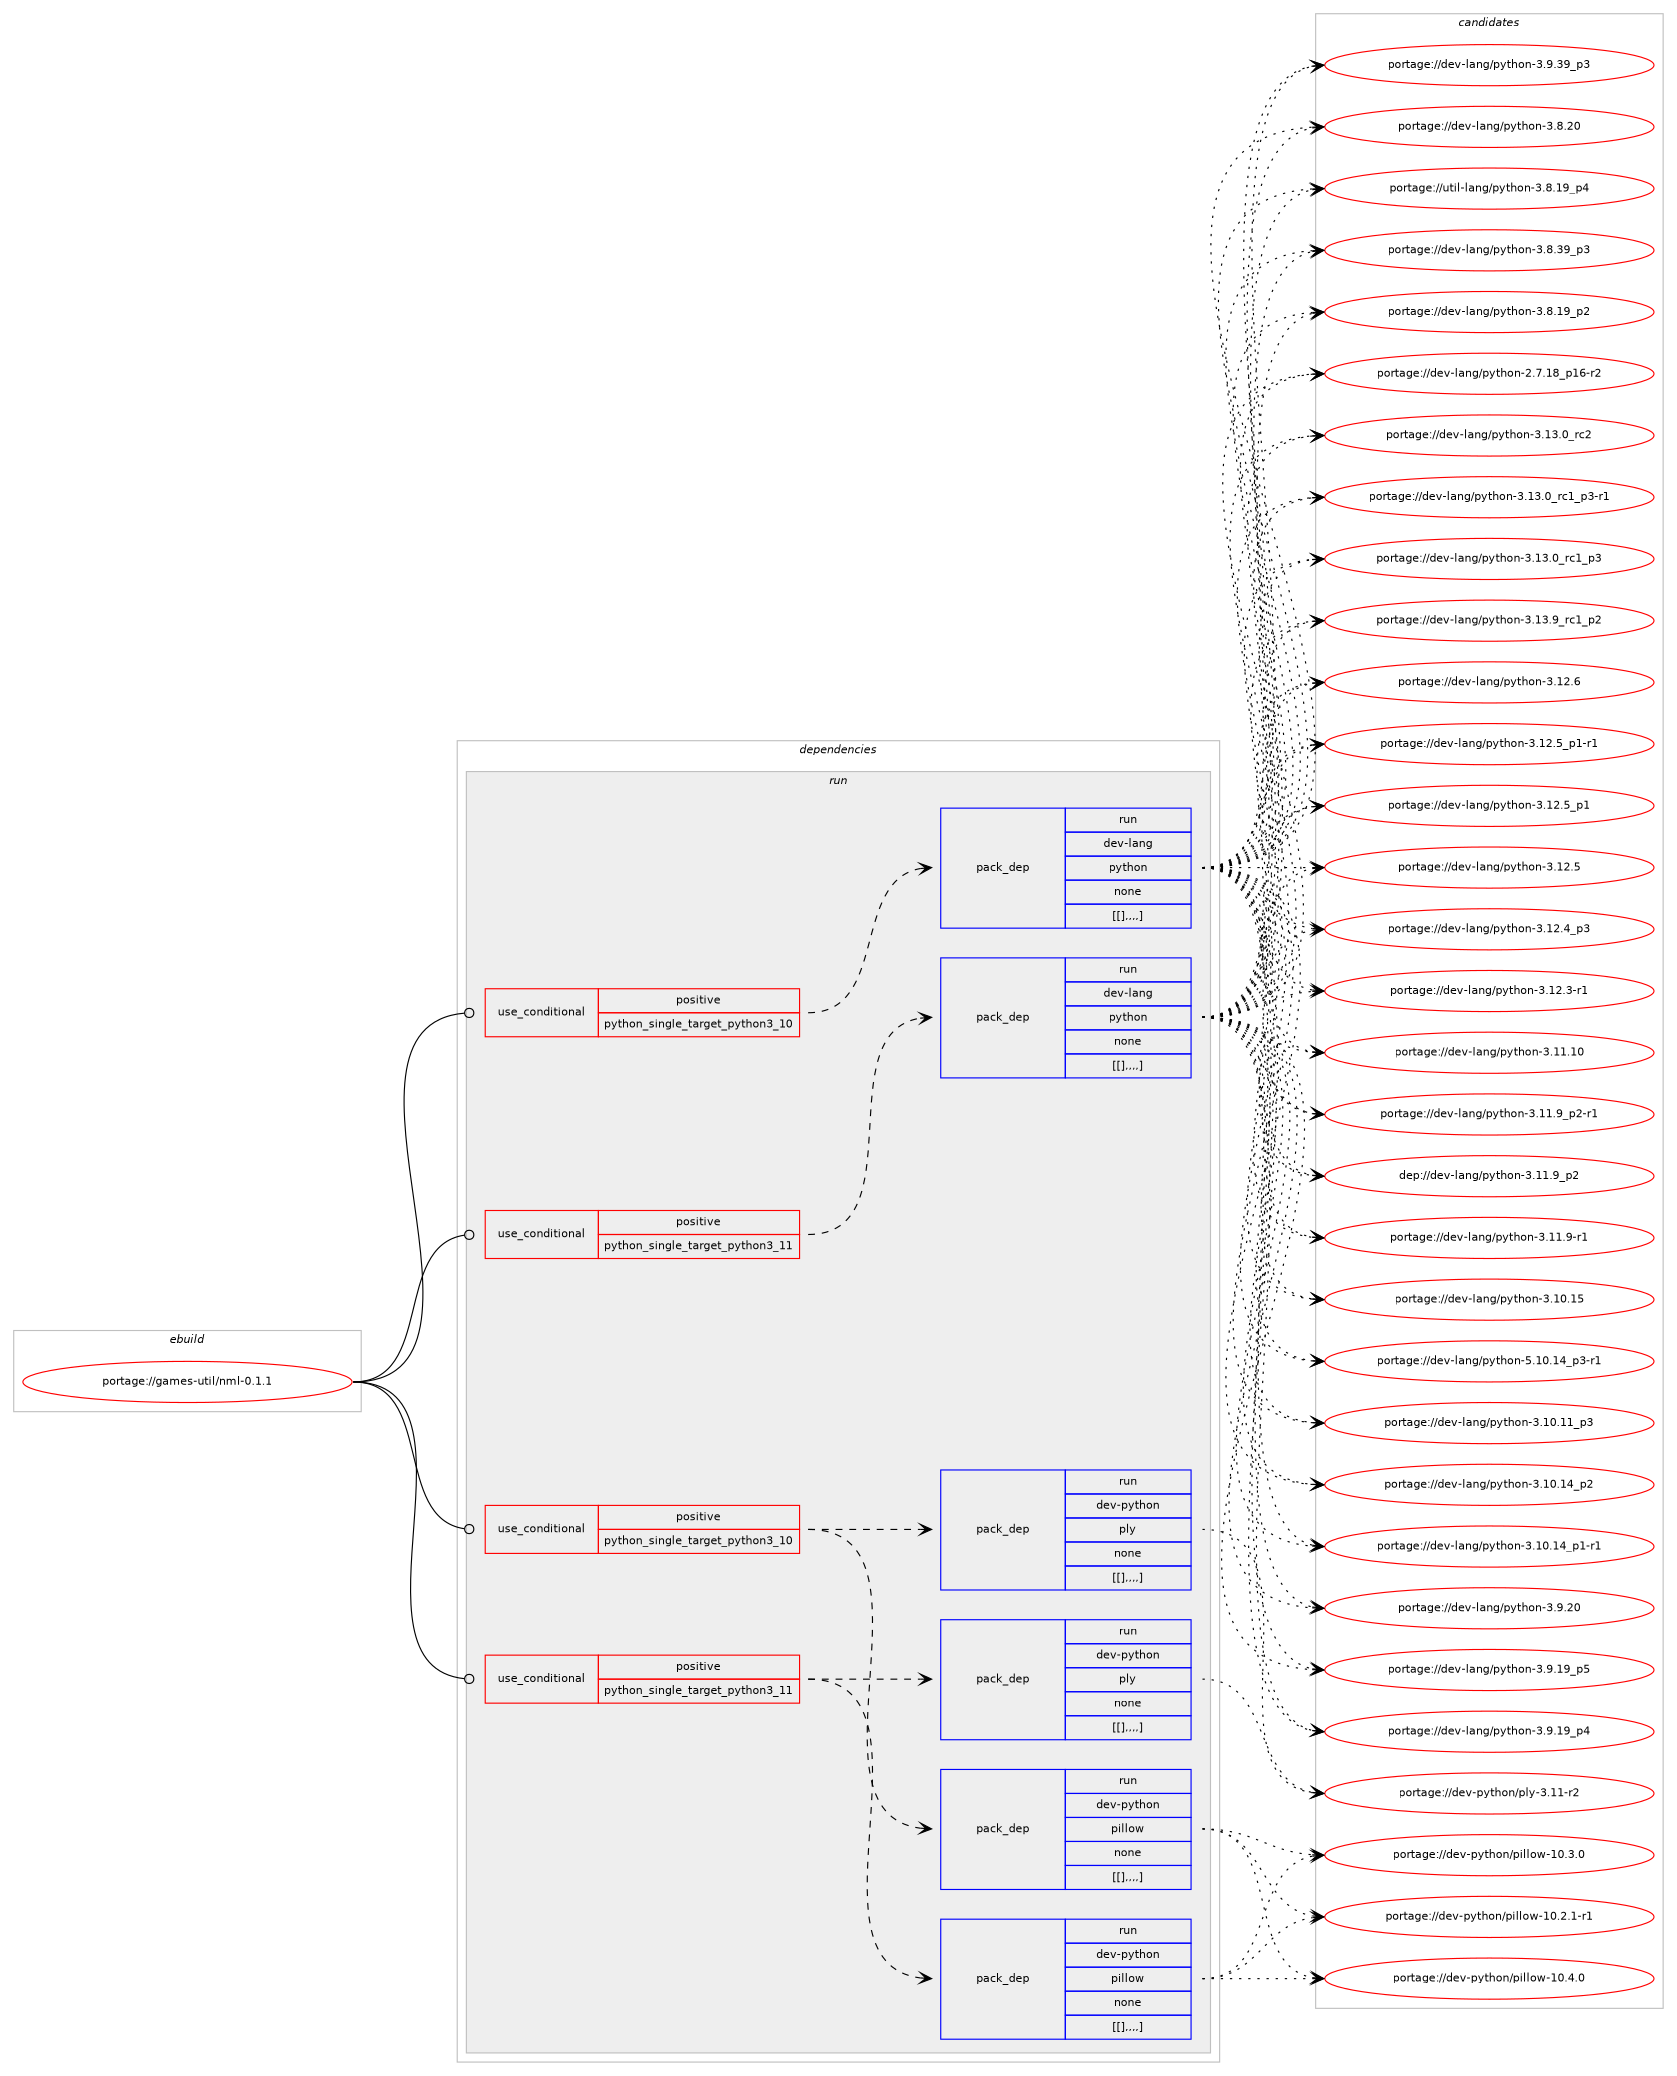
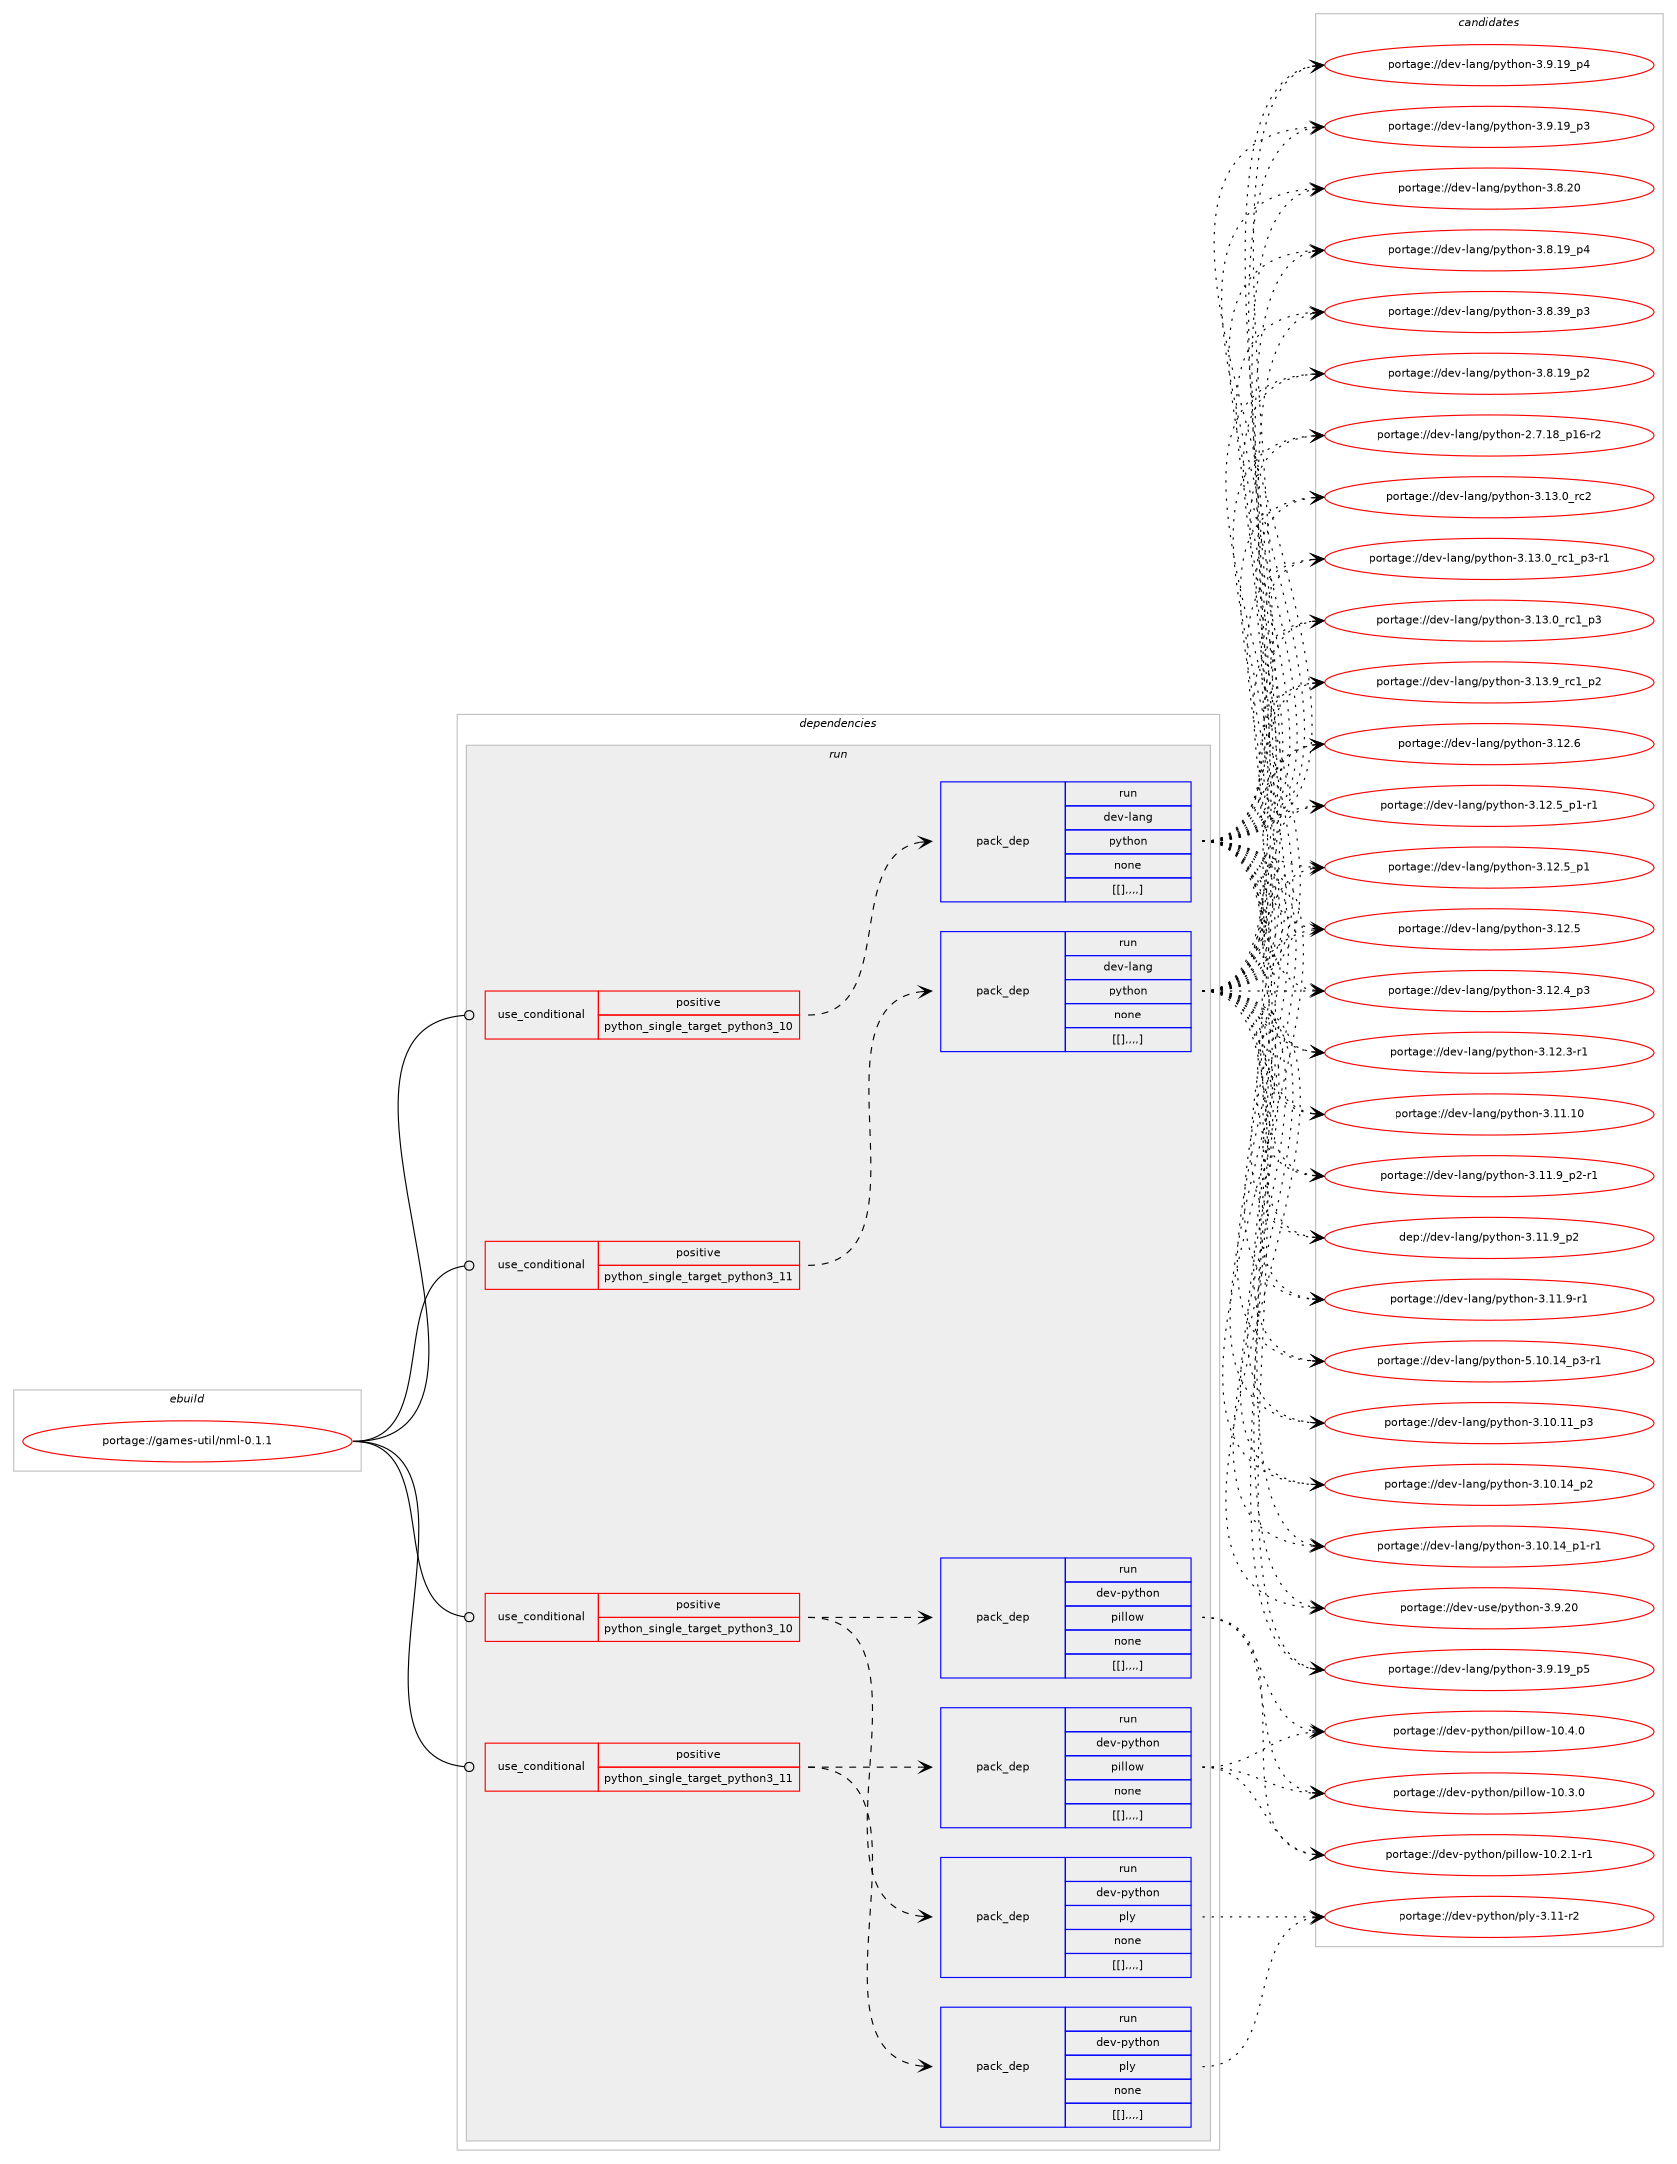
(1489, 65) -> (1489, 127)
(1489, 189) -> (1489, 250)
(1489, 1300) -> none
(1489, 1608) -> (1489, 1608)
